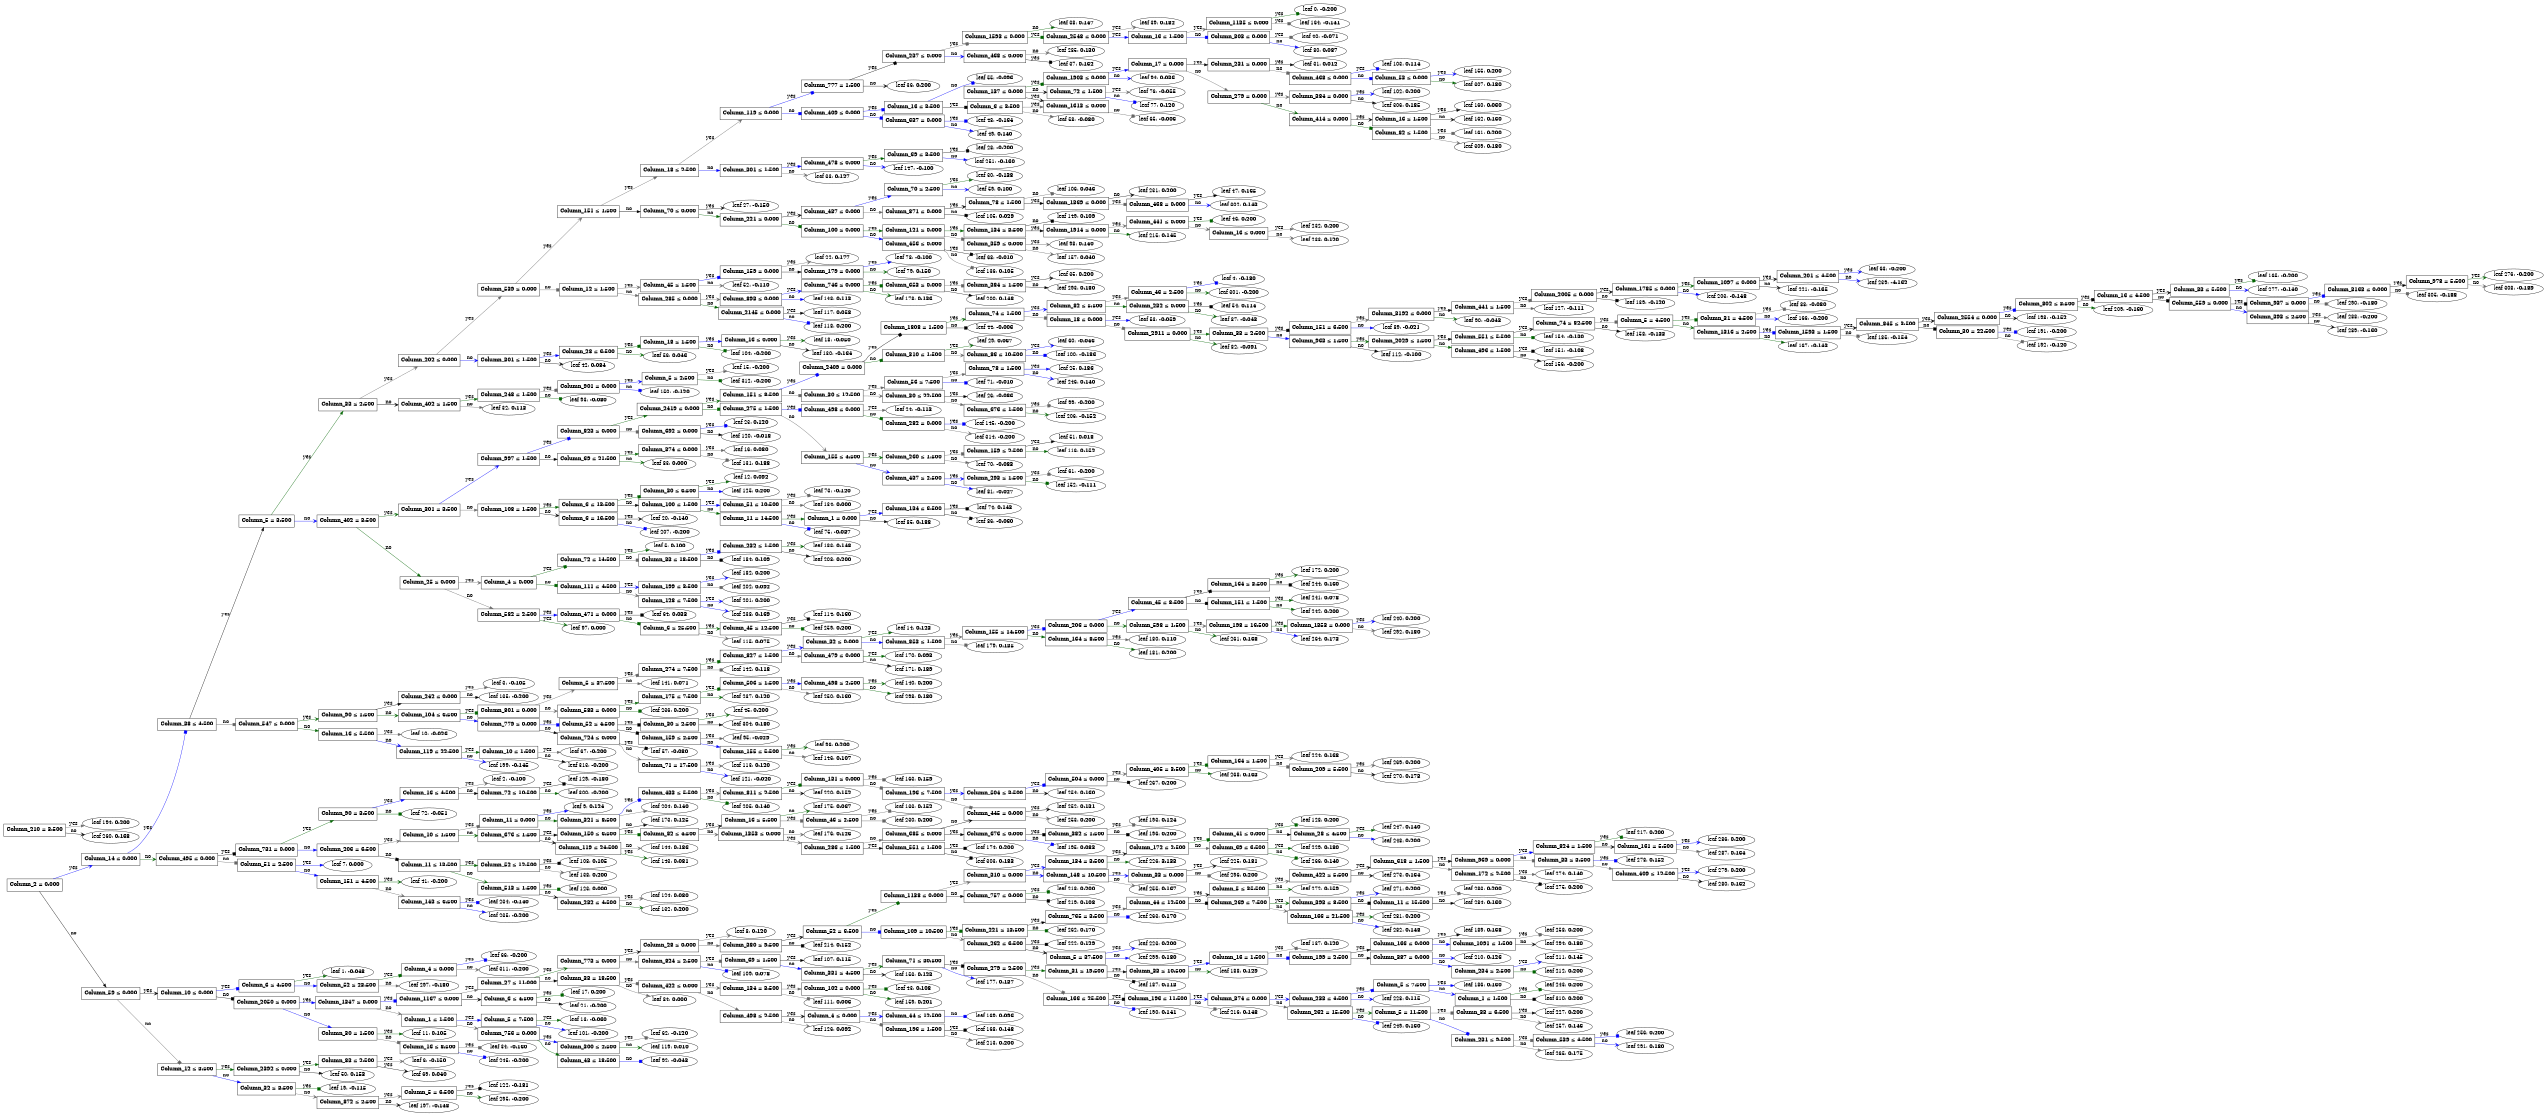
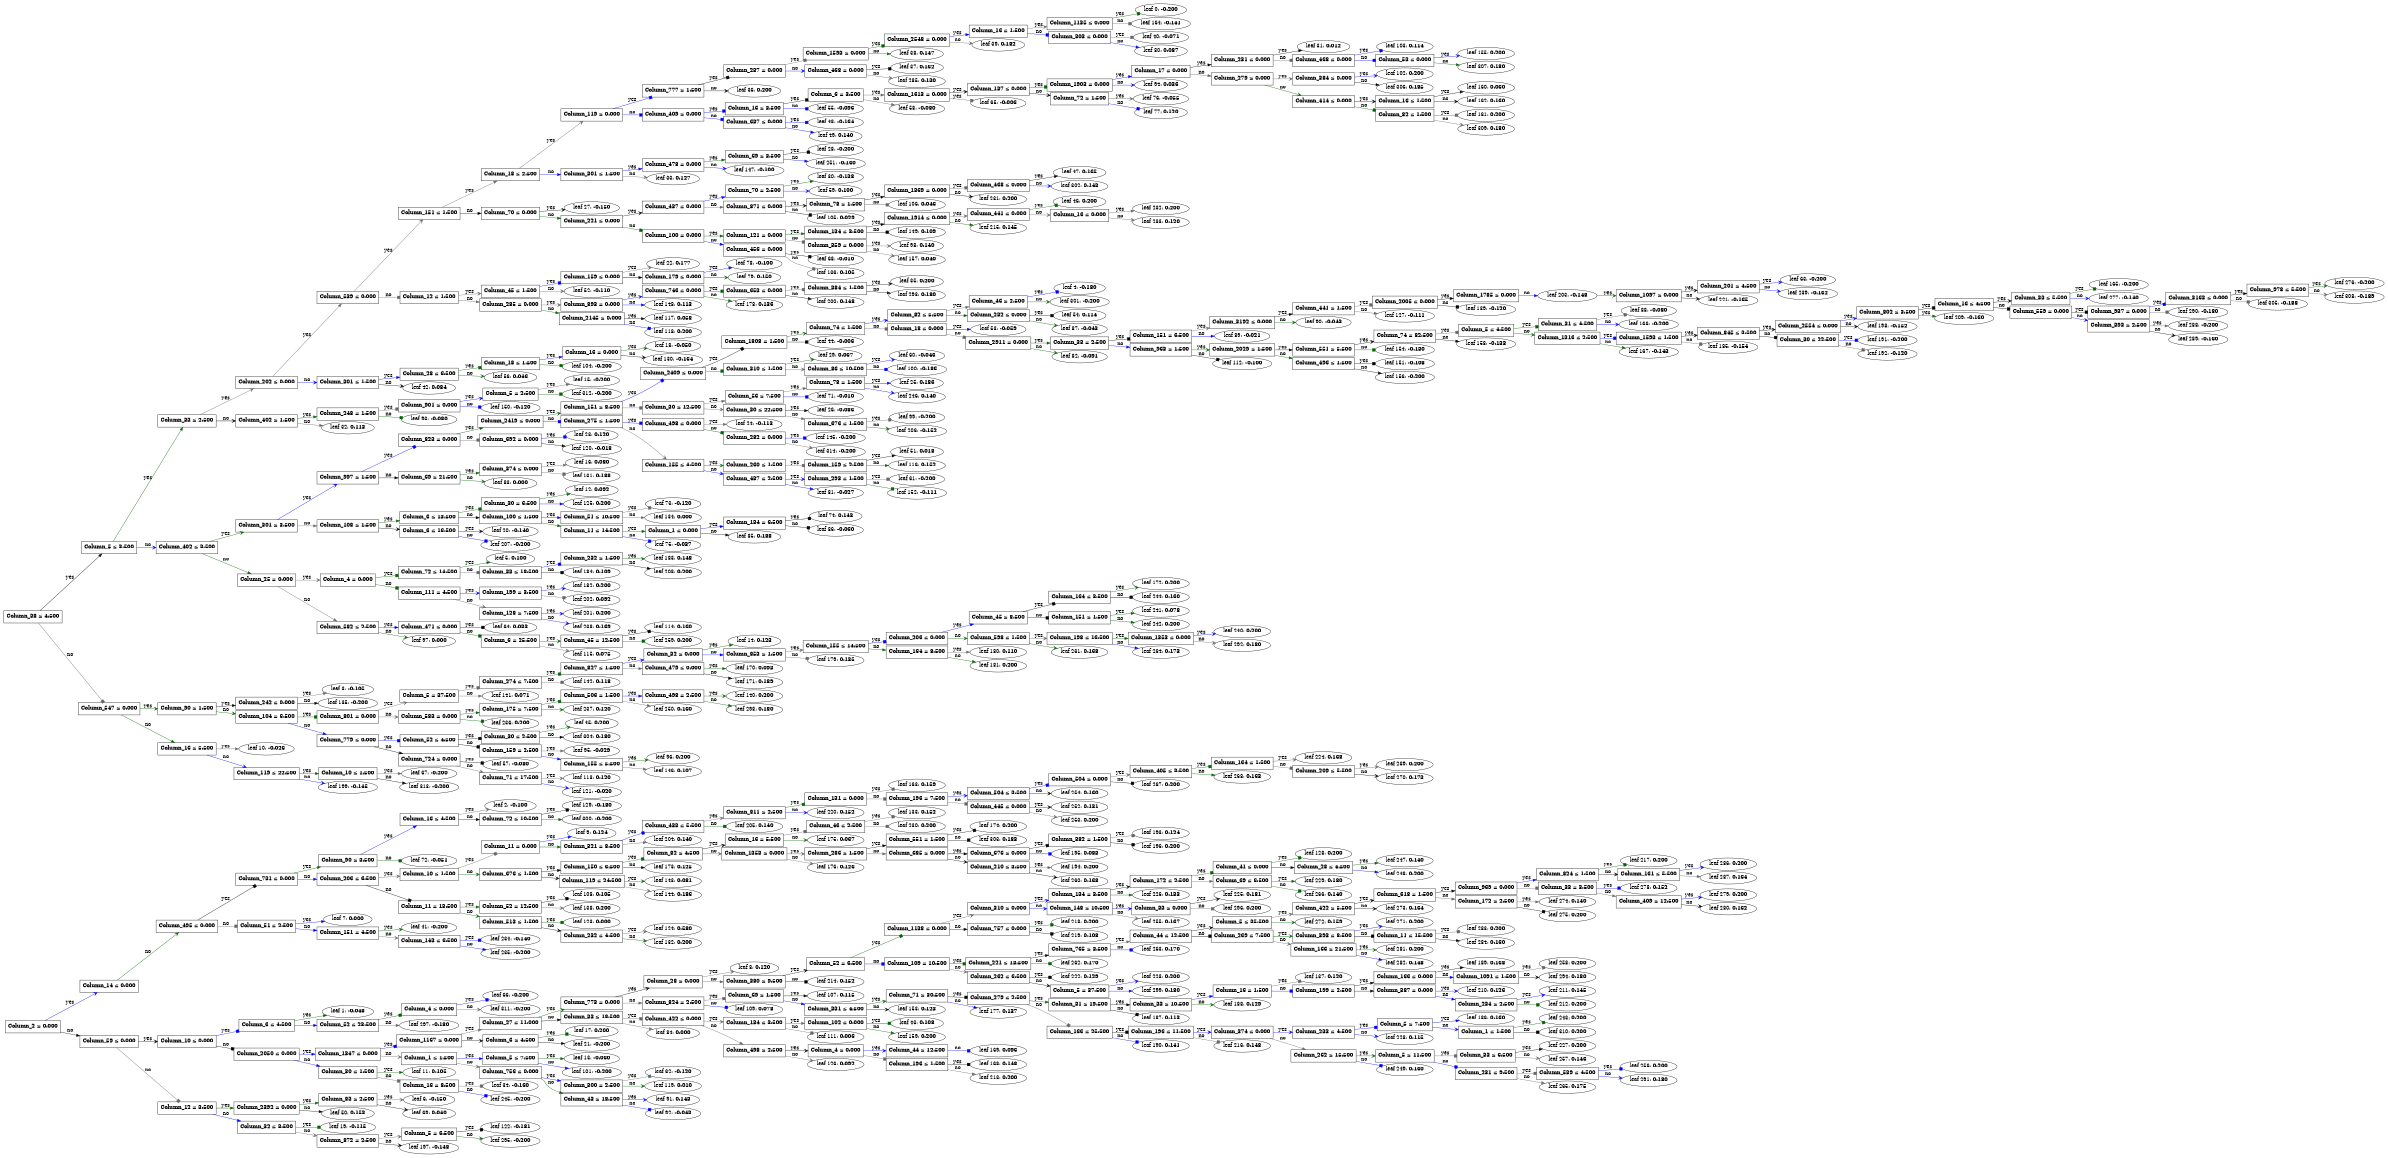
(1279, 21) -> (1120, 21)
(1117, 28) -> (958, 40)
(1033, 99) -> (957, 92)
(1117, 110) -> (958, 97)
(1899, 283) -> (1819, 293)
(1684, 287) -> (1605, 296)
(875, 293) -> (716, 299)
(1603, 293) -> (1444, 299)
(2086, 305) -> (1926, 313)
(2006, 312) -> (1847, 320)
(1363, 349) -> (1204, 357)
(709, 409) -> (550, 422)
(995, 465) -> none
(548, 619) -> (389, 631)
(791, 793) -> (795, 813)
(167, 799) -> none
(955, 825) -> (956, 860)
(1169, 862) -> (1172, 895)
(681, 896) -> (685, 929)
(1442, 956) -> (1445, 989)
(925, 1002) -> (928, 1037)
(389, 1065) -> (389, 1103)
none -> (673, 1100)
